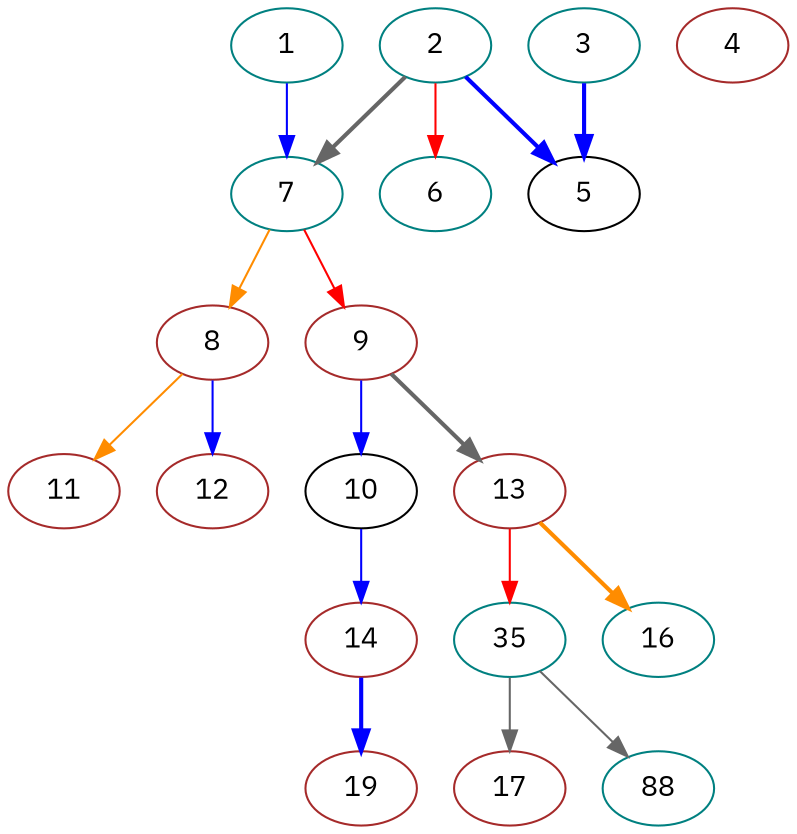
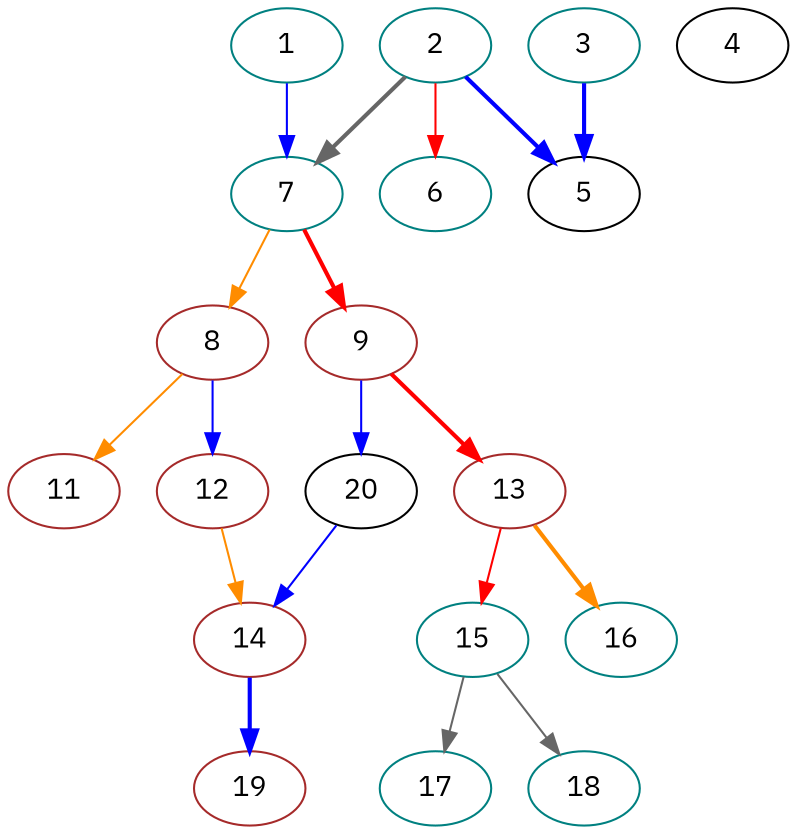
(733, 45) -> (733, 45)
(319, 259) -> (319, 259)
(428, 409) -> (428, 409)
(361, 491) -> (361, 491)
none -> (229, 555)
(510, 640) -> (473, 640)
(510, 788) -> (435, 788)
(658, 788) -> (584, 788)
